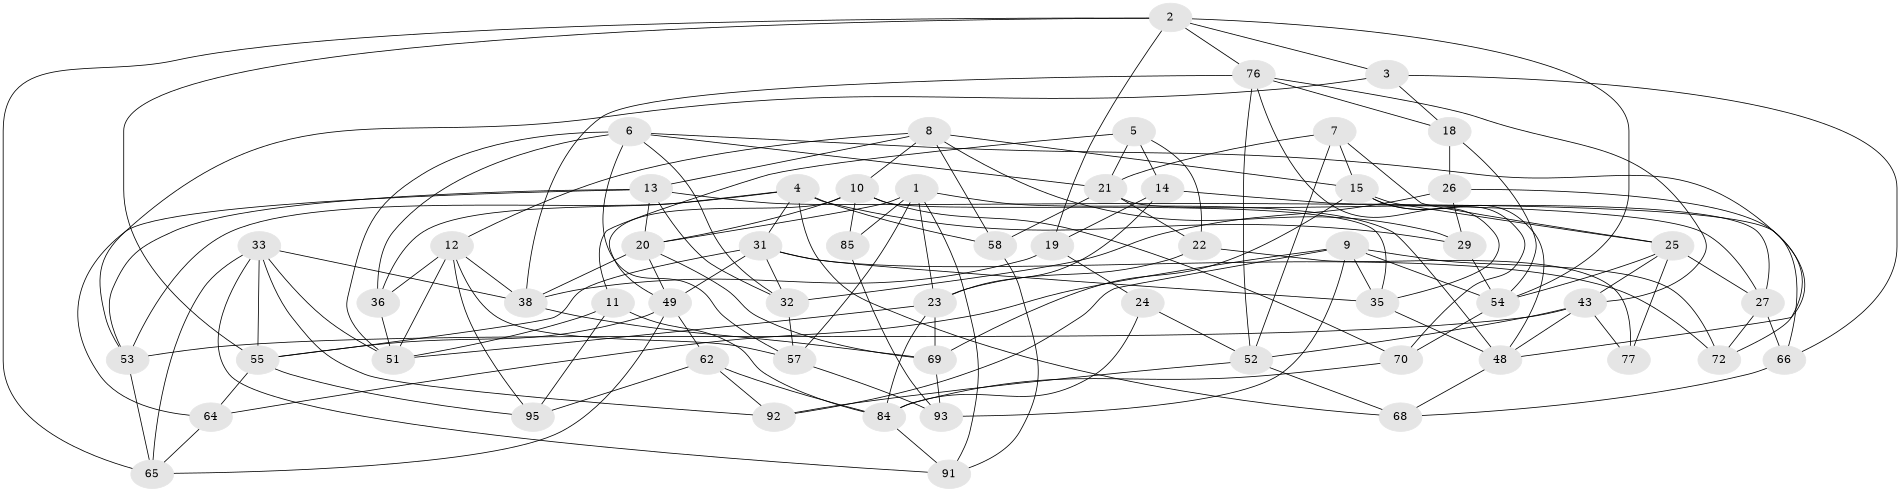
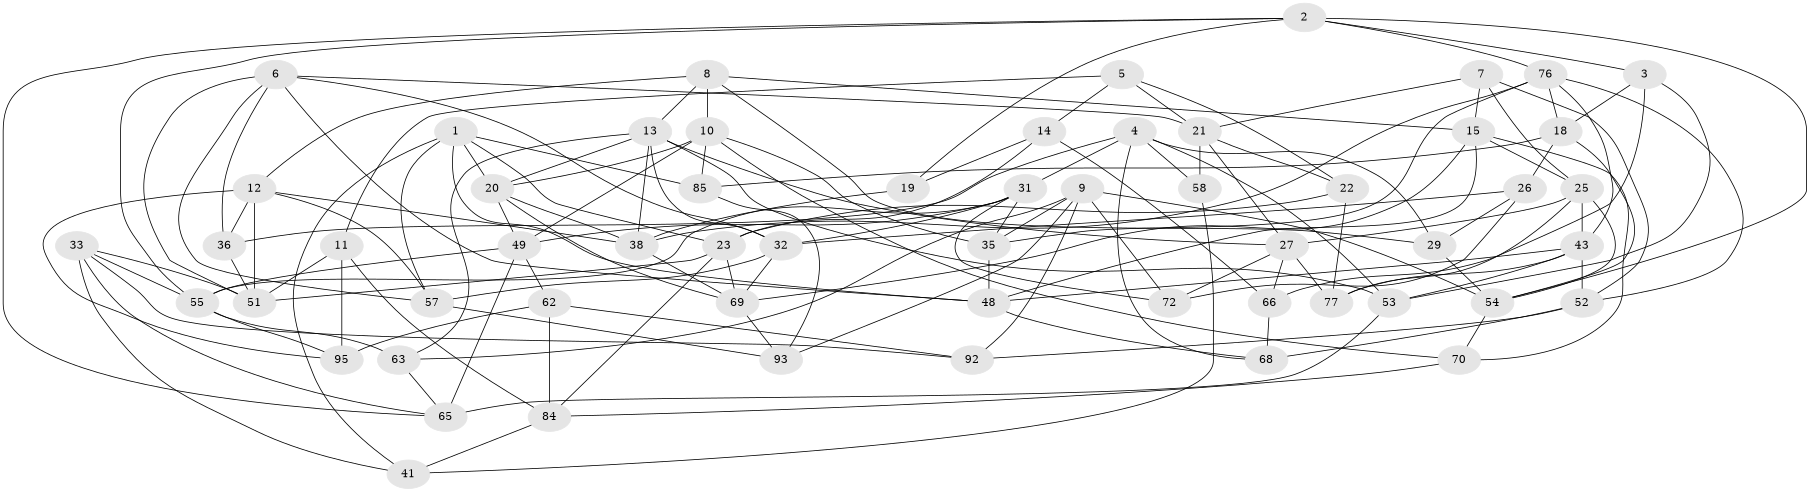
none -> (1132, 168)
(962, 189) -> none
none -> (1305, 269)
none -> (759, 274)
(398, 276) -> (644, 189)
(1143, 303) -> none
(211, 417) -> (399, 360)
(949, 474) -> (408, 474)
